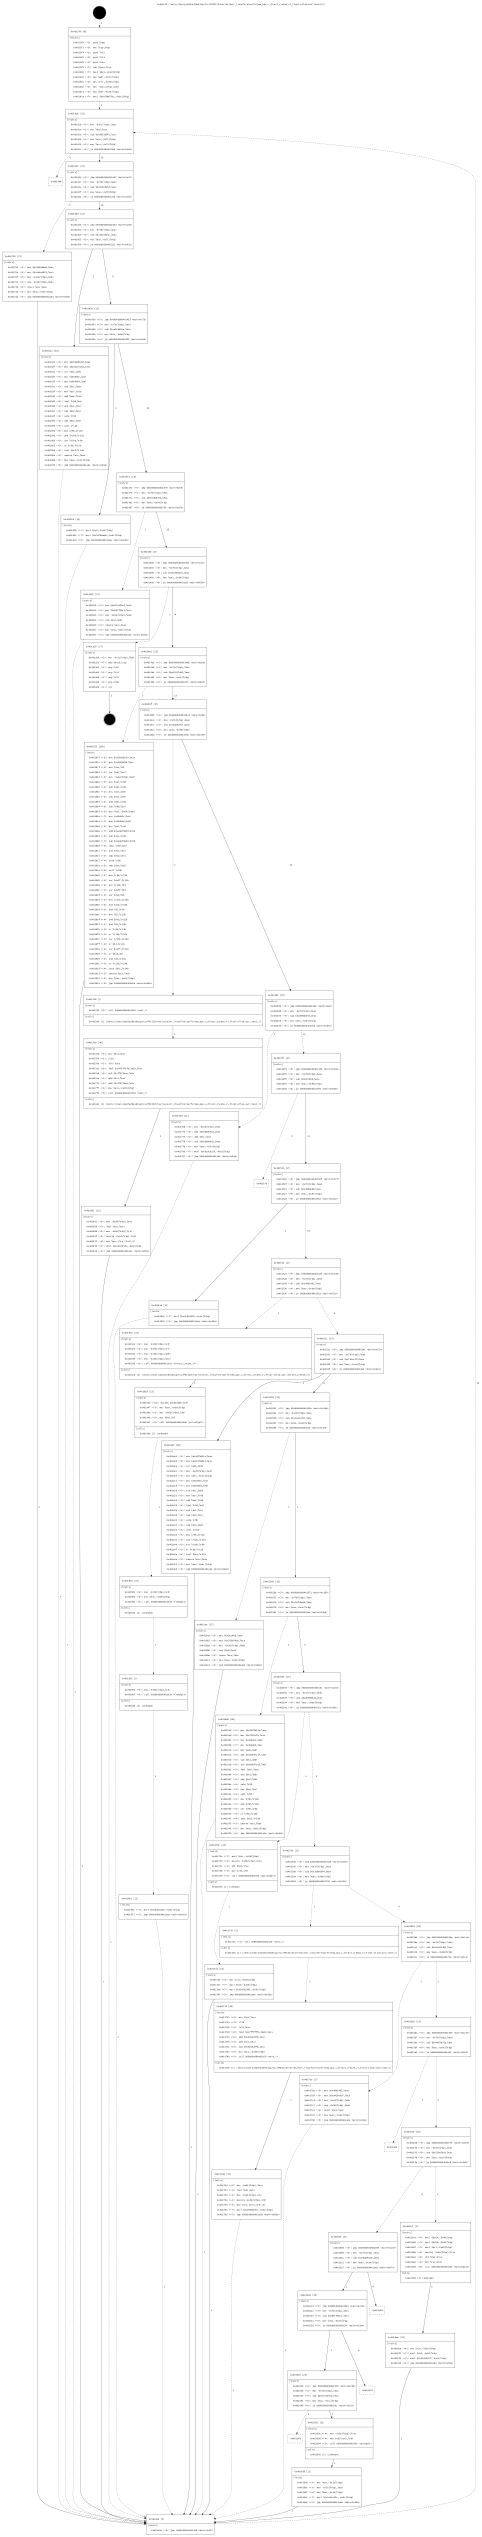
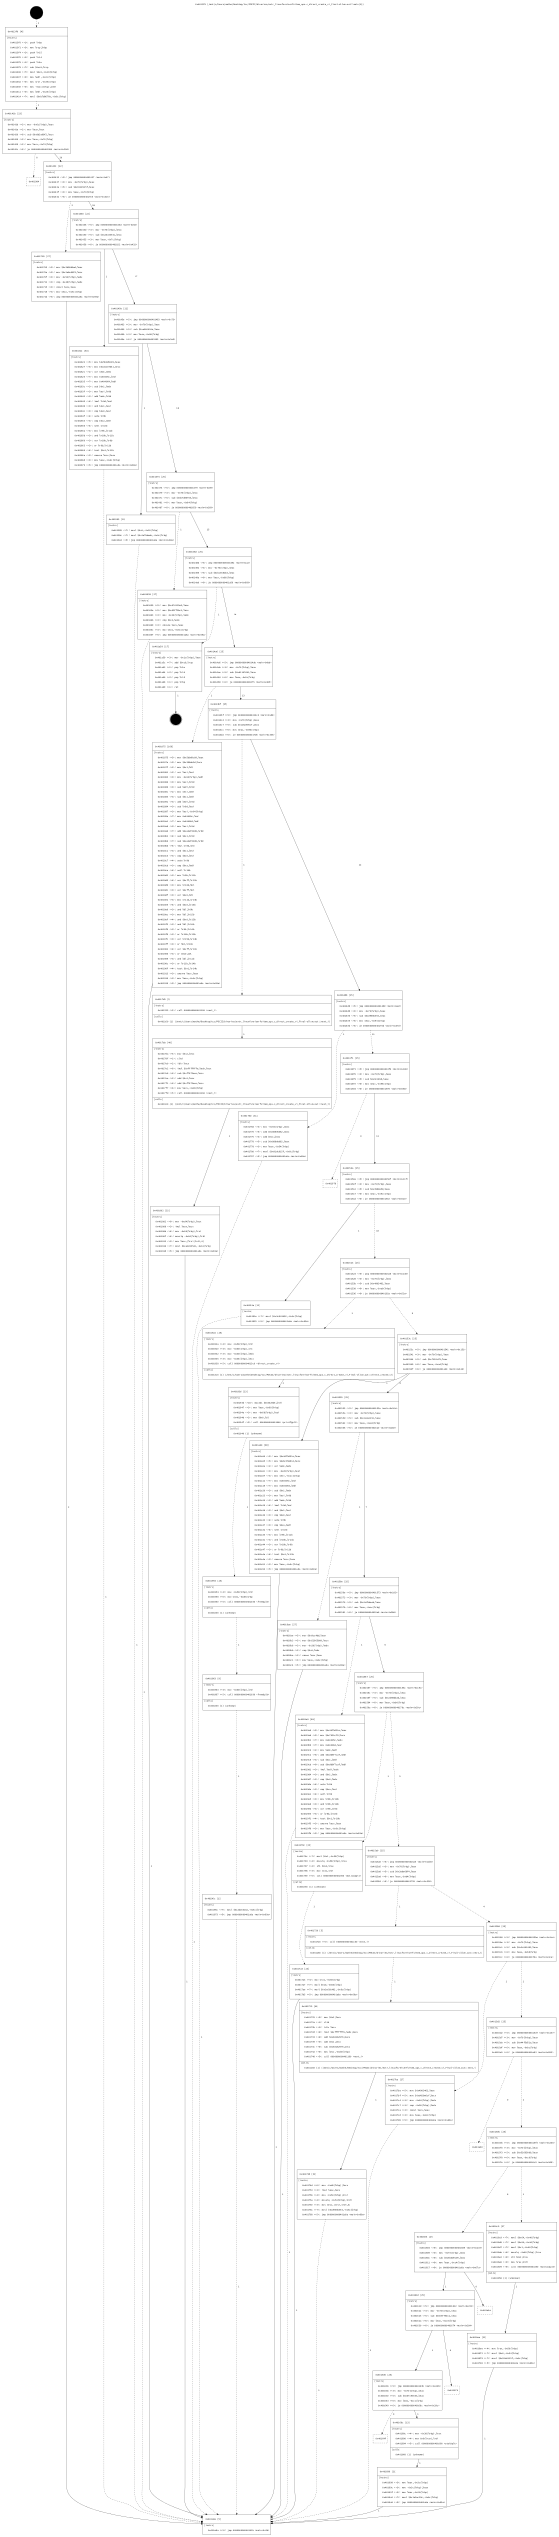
(475, 1294) -> none
